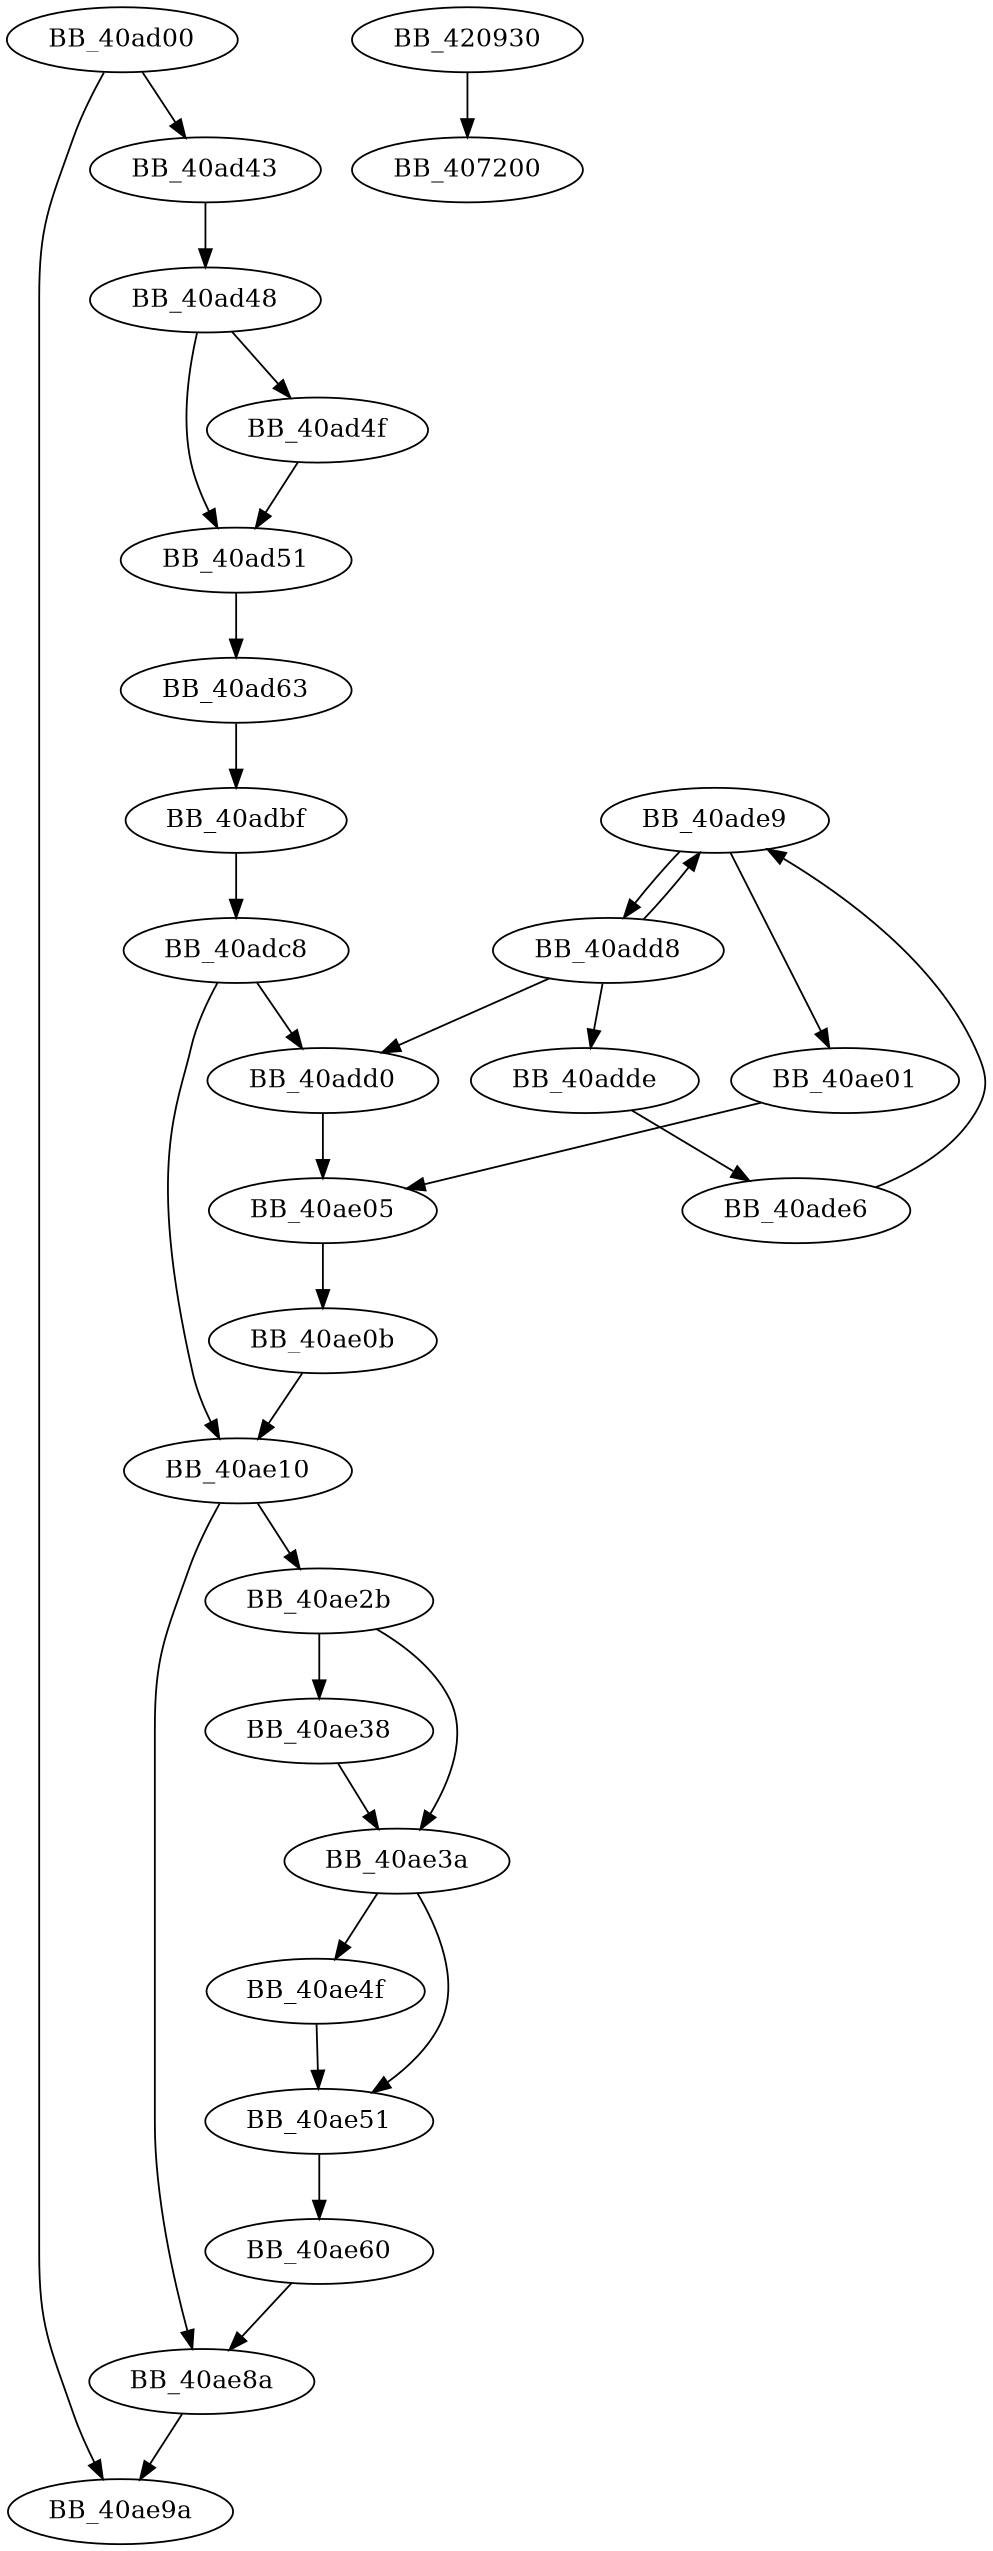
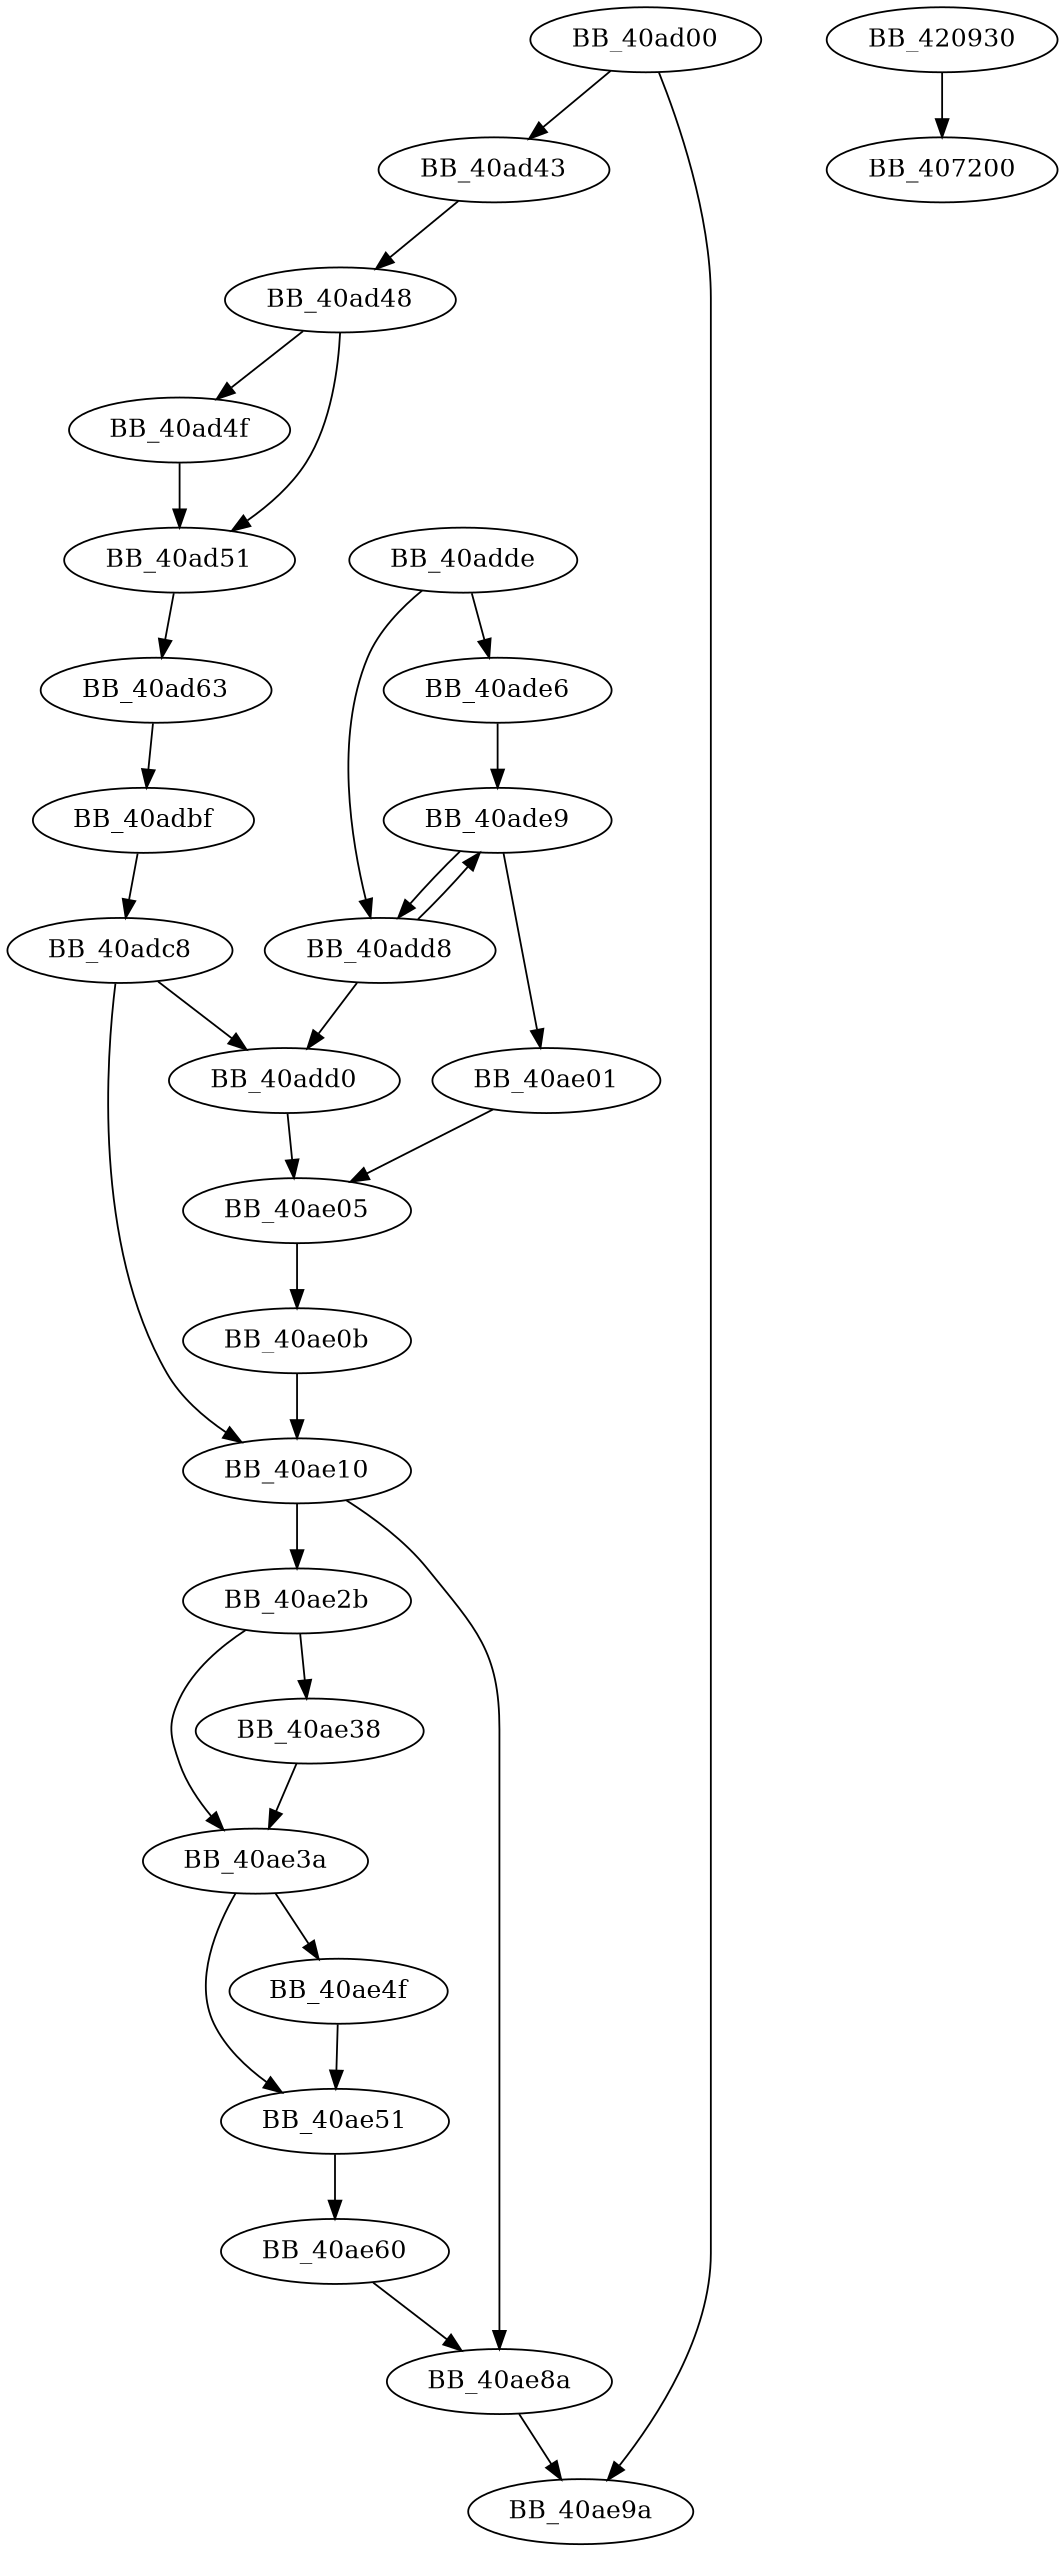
(598, 1007) -> (350, 735)
